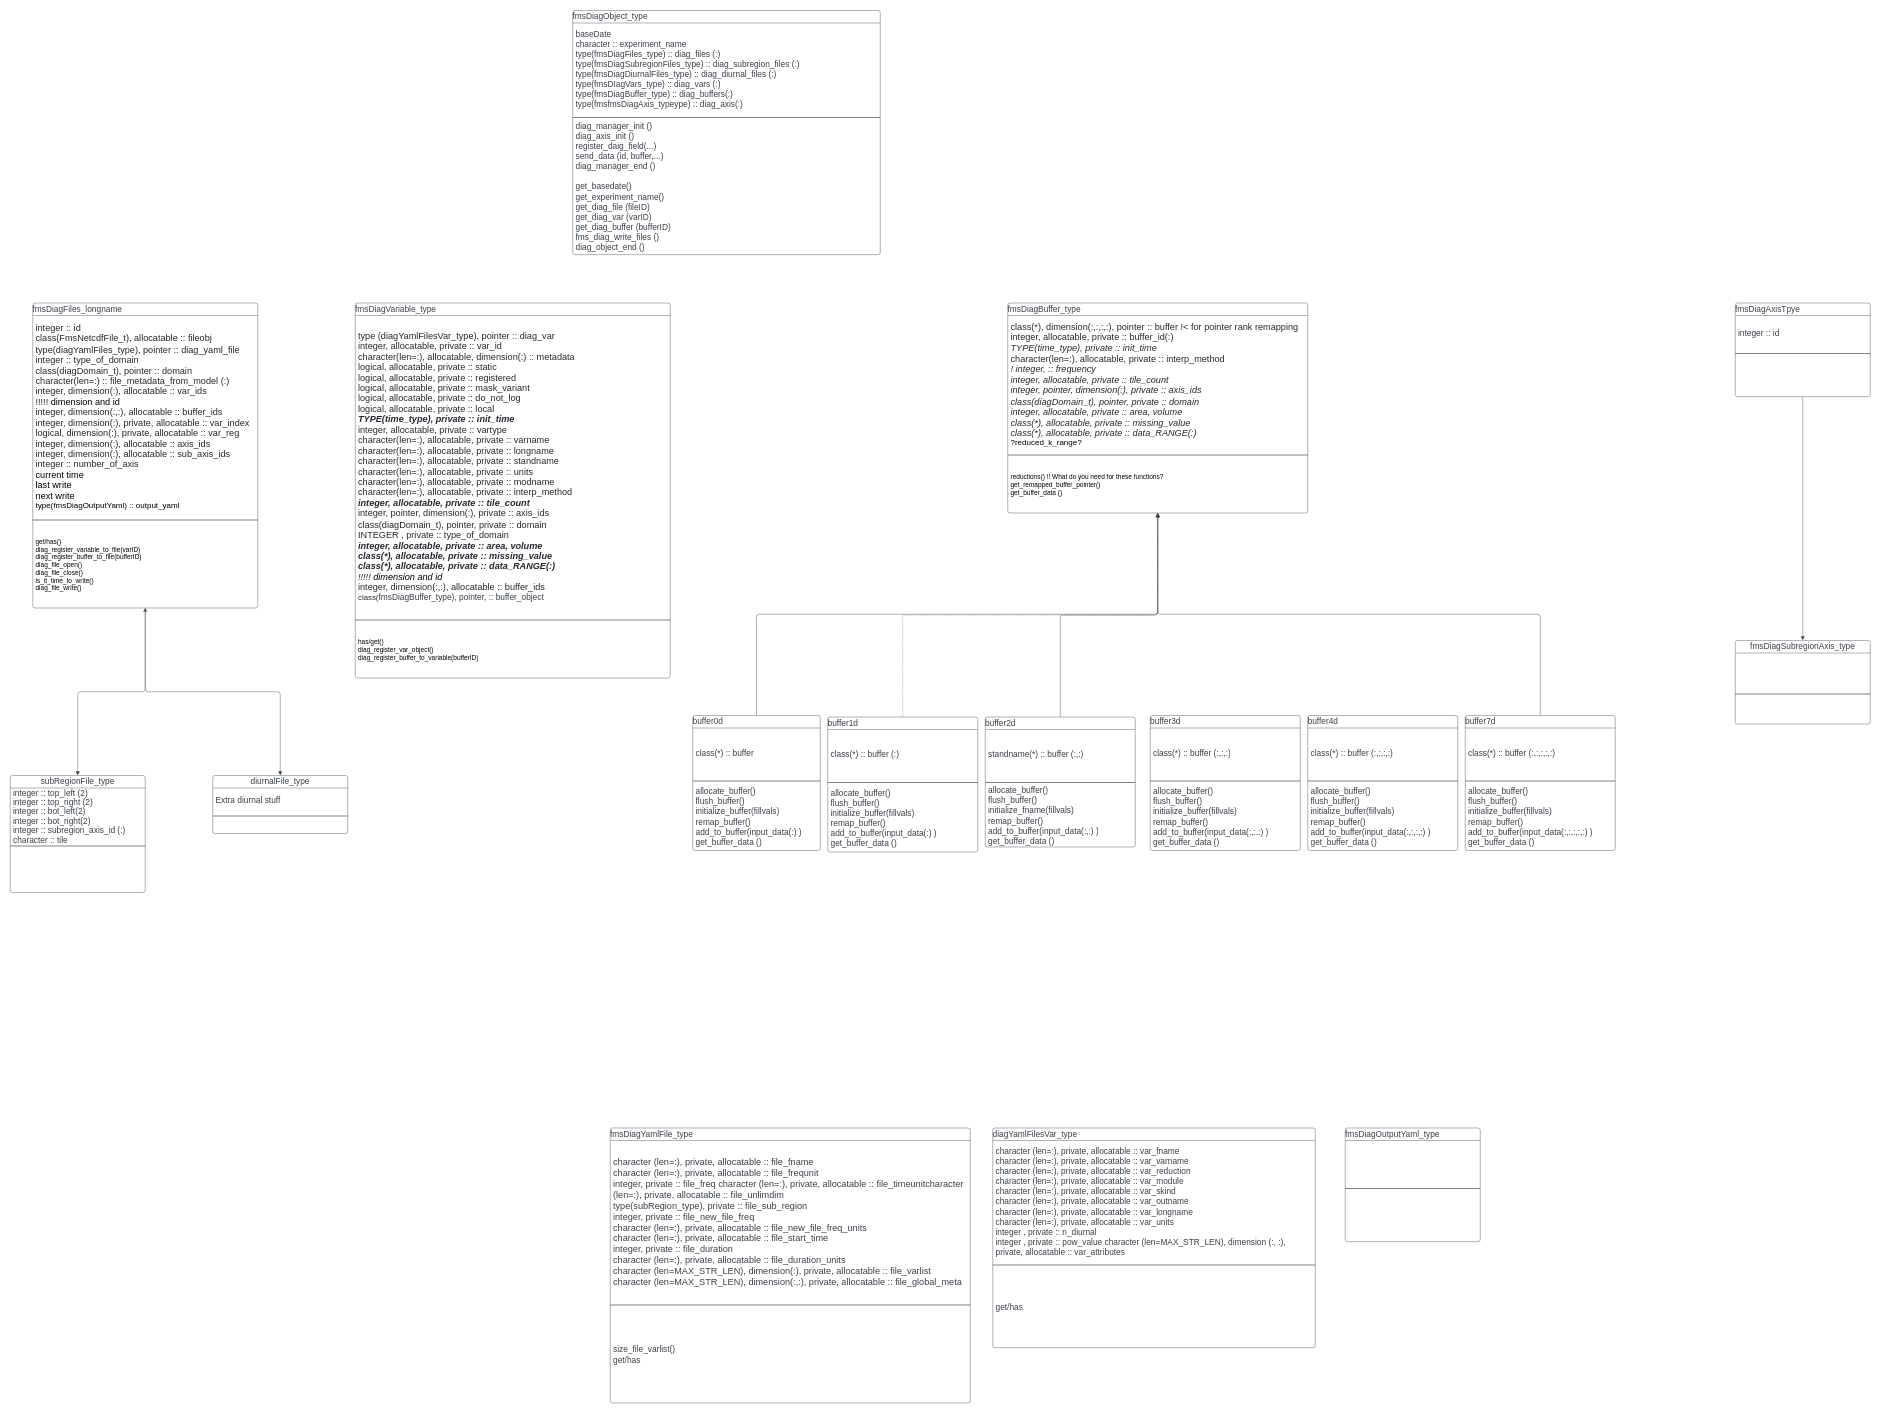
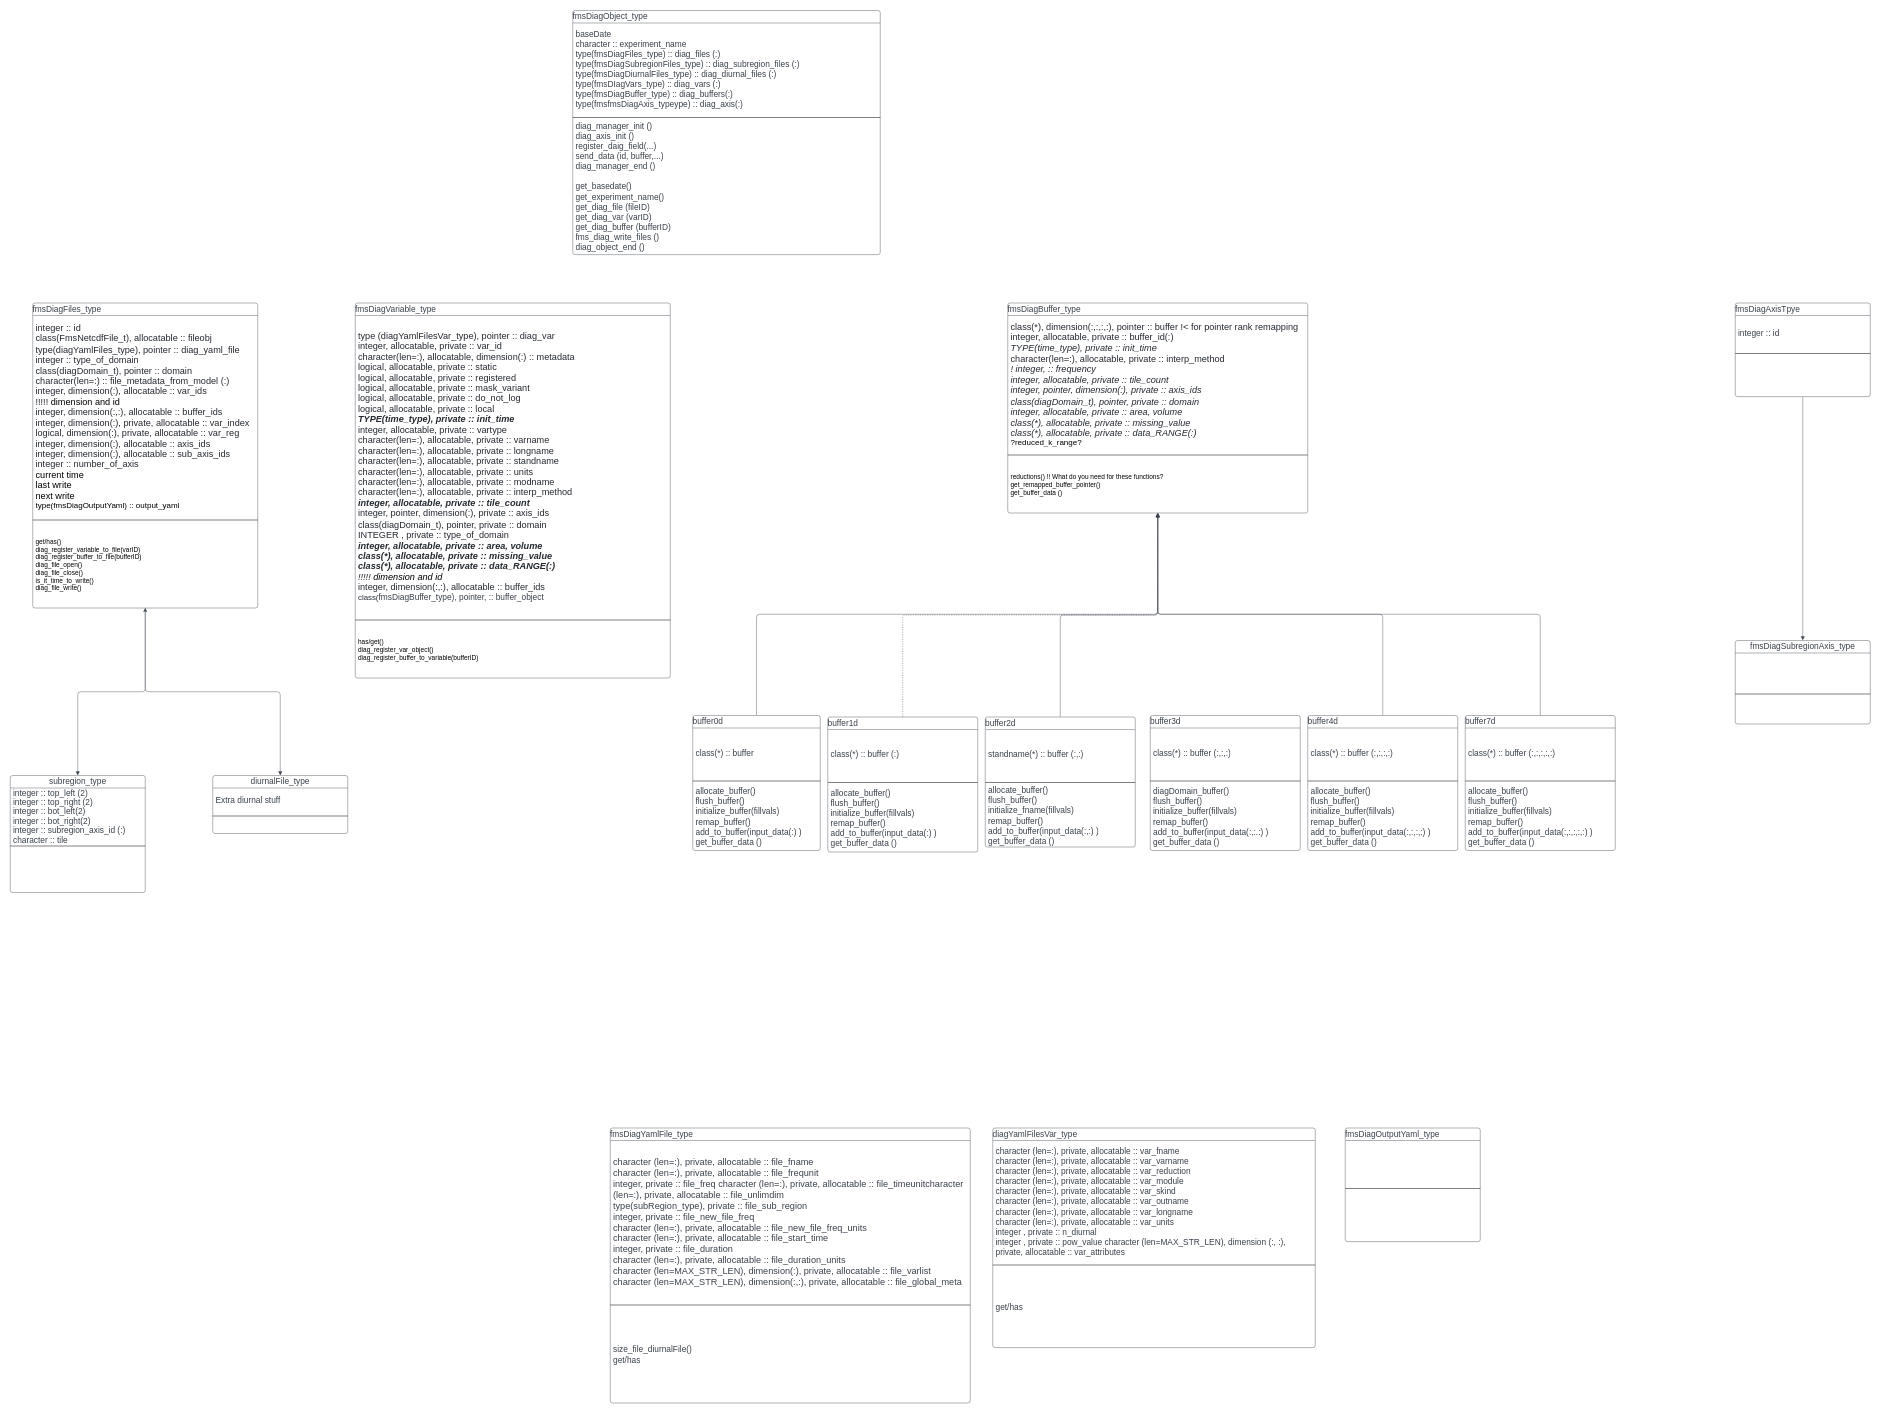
(78, 309) -> (69, 309)
none -> (1383, 665)
(78, 782) -> (78, 782)
(1223, 817) -> (1223, 817)
(652, 1355) -> (659, 1355)
